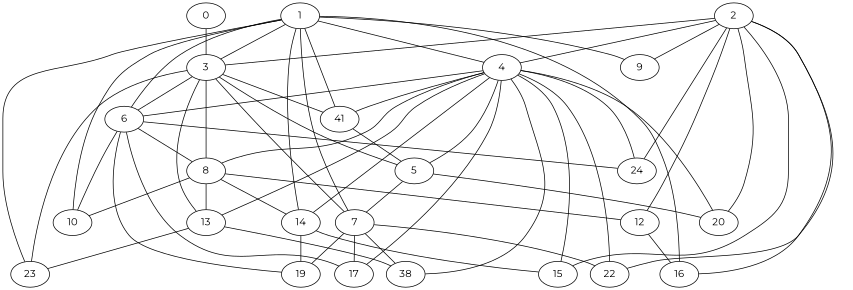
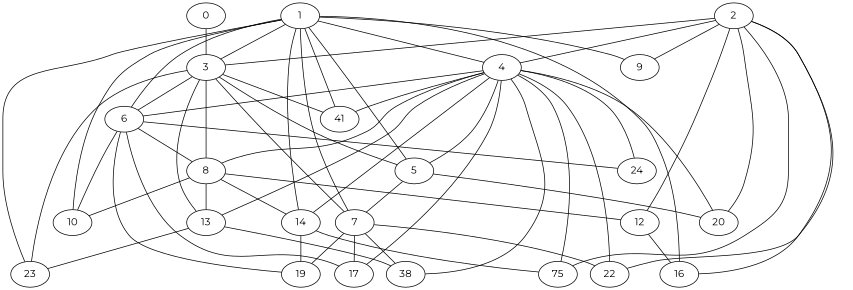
(685, 93) -> none
(384, 150) -> (358, 93)
(558, 274) -> (558, 274)
